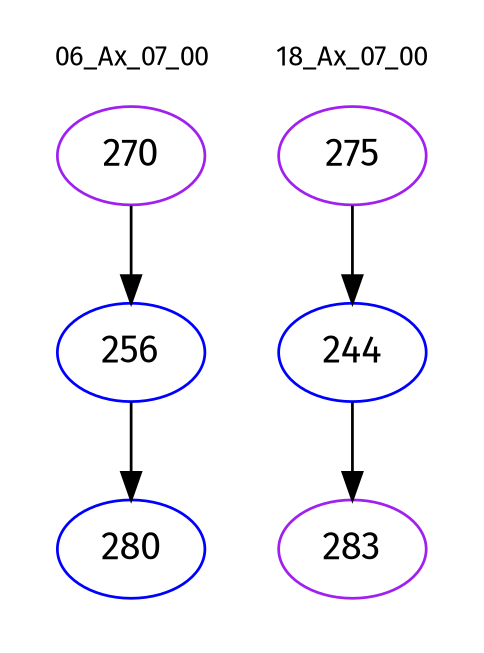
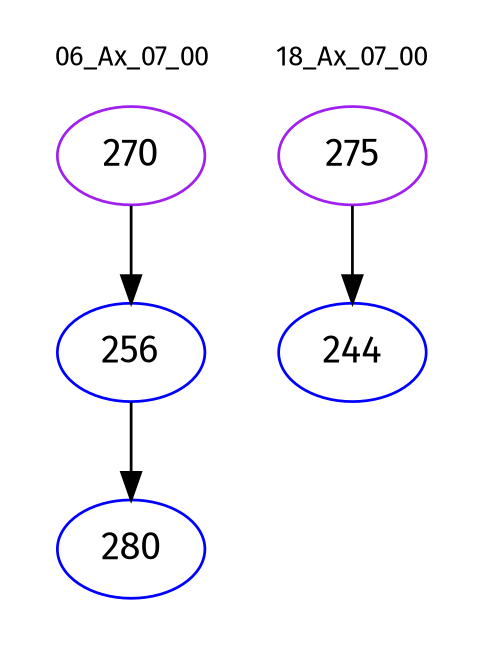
(352, 549) -> none
